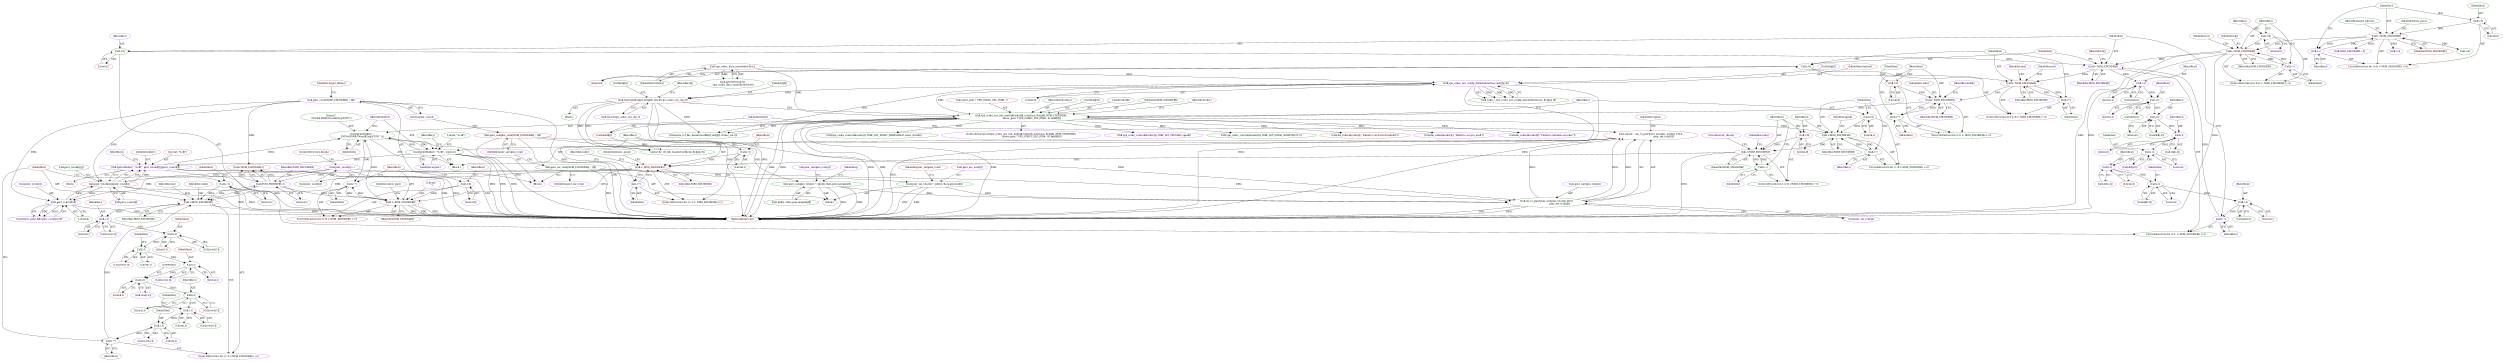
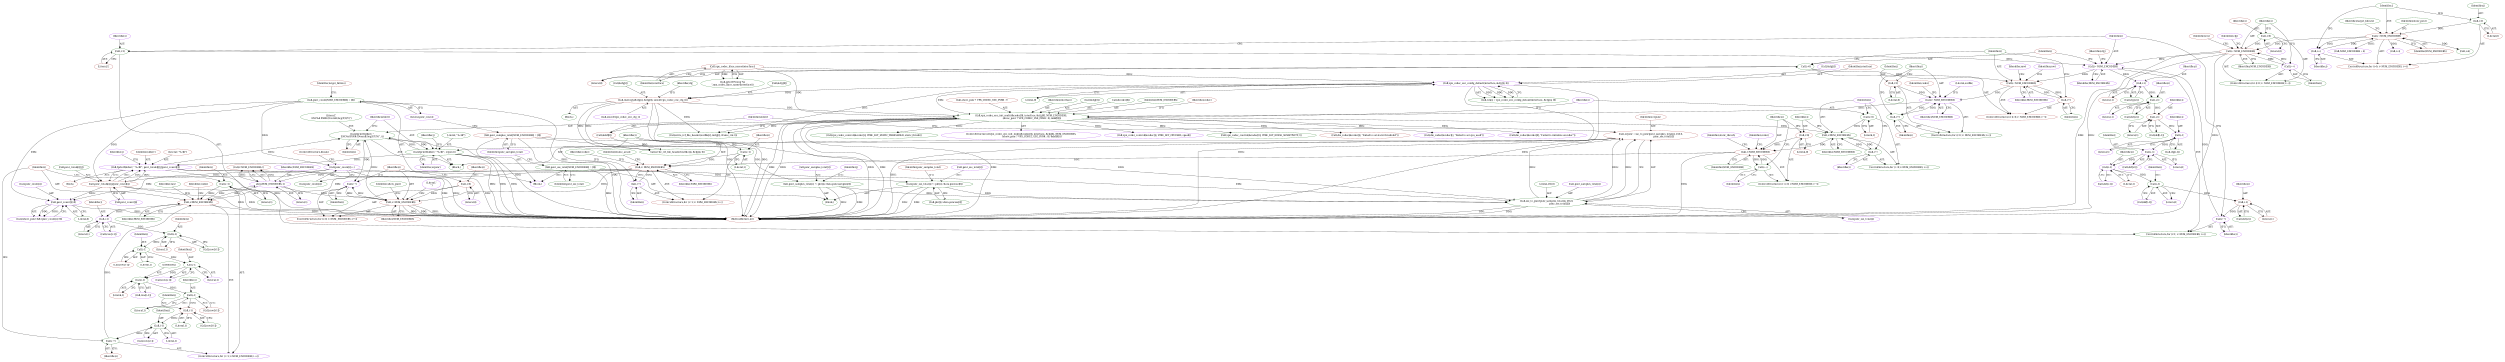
(1964, 83) -> (1964, 83)
(331, 100) -> (331, 100)
(631, 107) -> none
(251, 113) -> (262, 145)
(1842, 117) -> none
(1721, 135) -> (1721, 135)
none -> (563, 176)
(270, 184) -> (270, 184)
(569, 184) -> (569, 184)
none -> (1547, 184)
(75, 192) -> none
(792, 202) -> none
none -> (946, 202)
